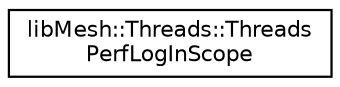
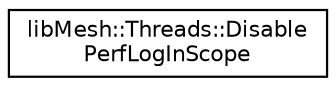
(170, 43) -> (168, 43)
